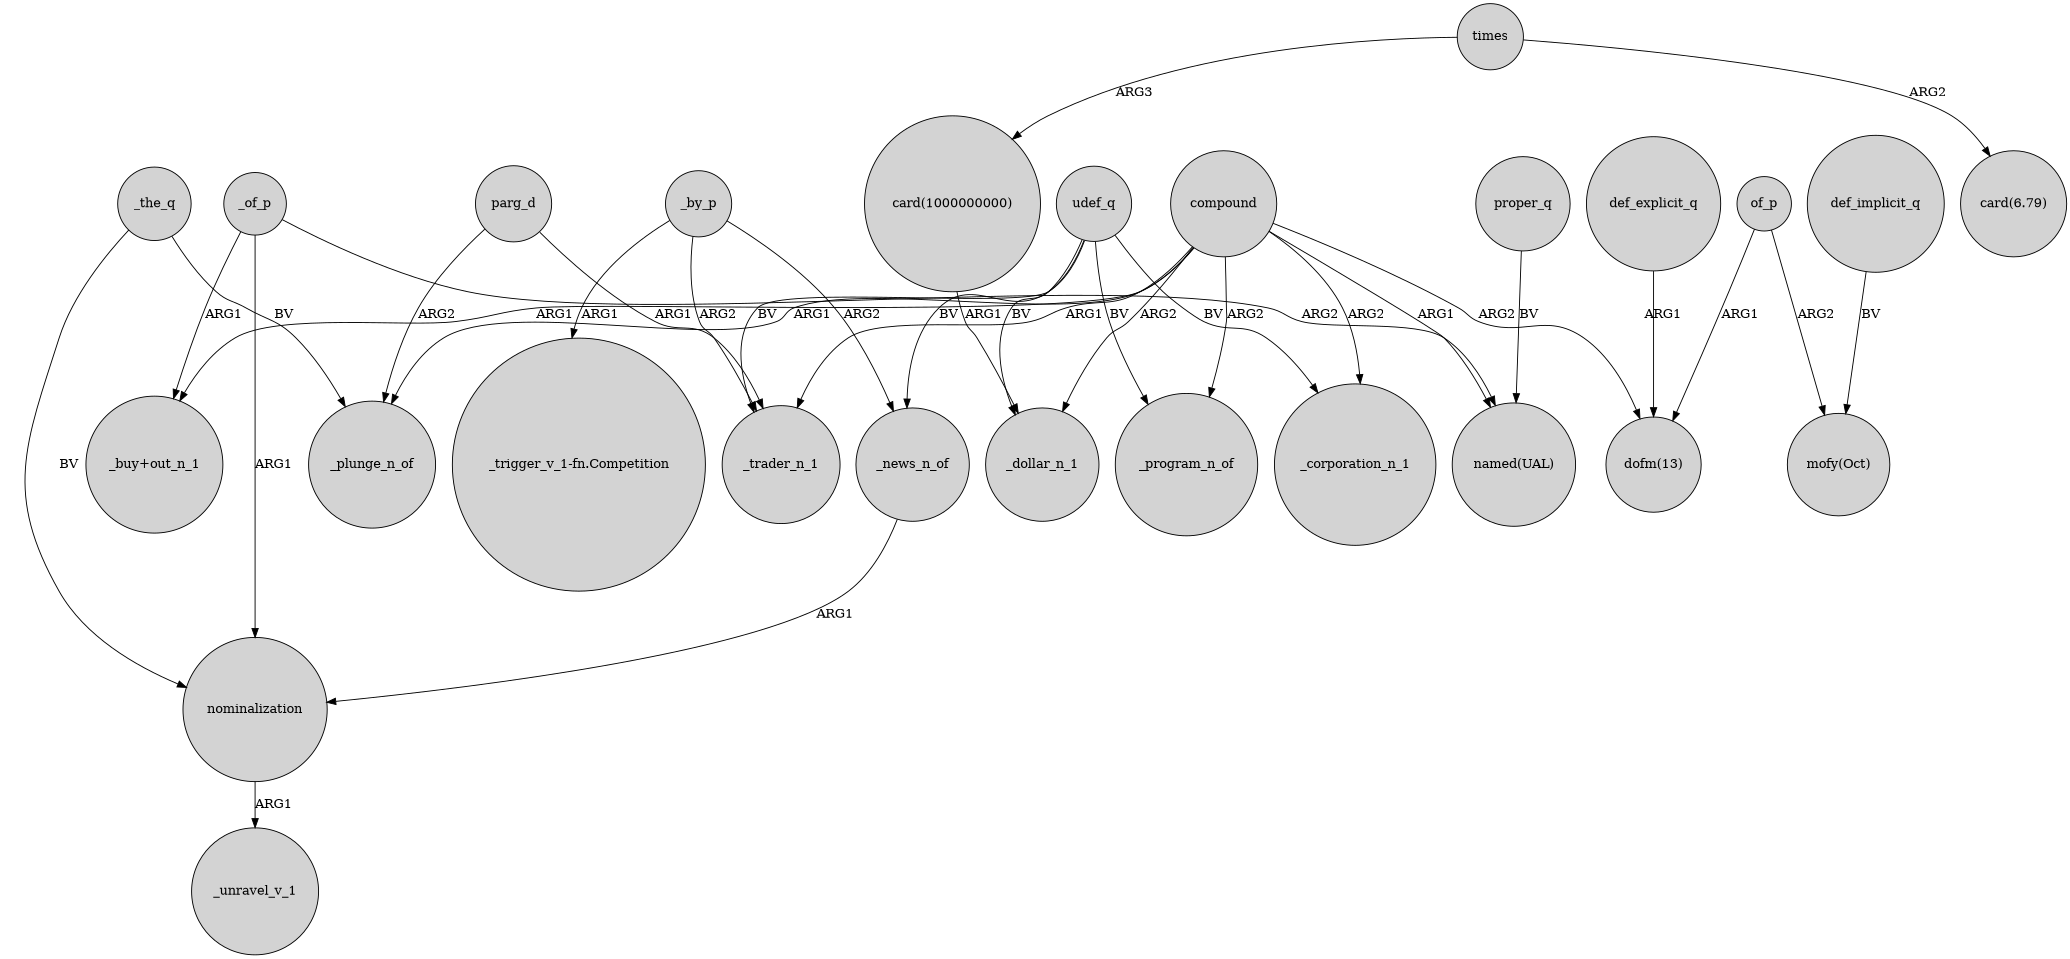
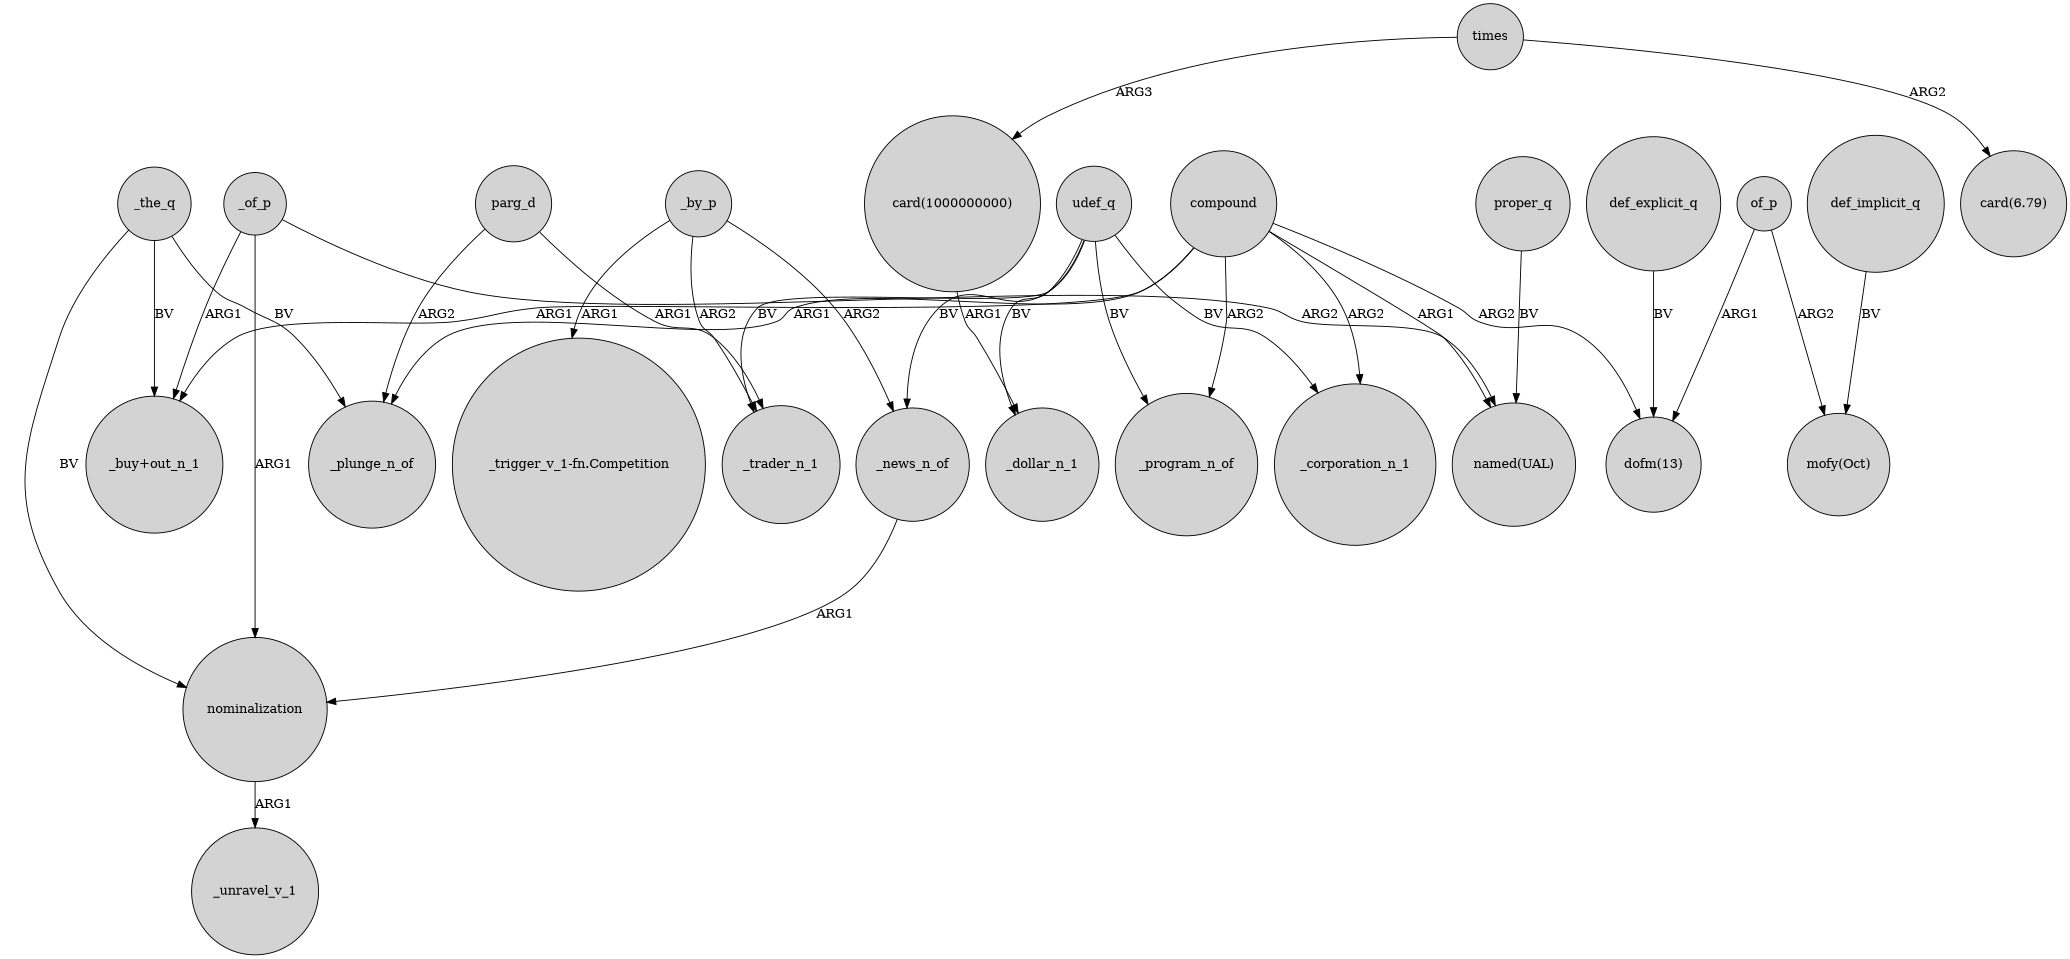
none -> (154, 314)
(1663, 315) -> (1663, 315)
(1126, 324) -> none
(991, 325) -> none
